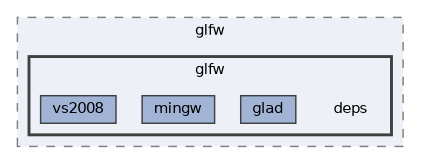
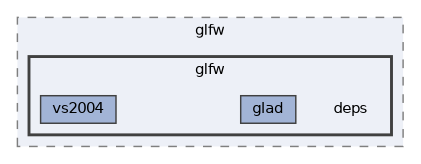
(78, 109) -> (78, 109)
(178, 109) -> none
